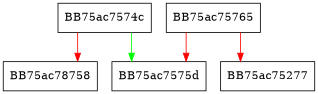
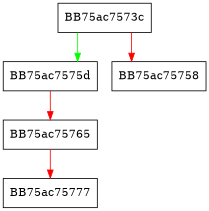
(105, 18) -> (105, 18)
(186, 43) -> (50, 101)
(50, 76) -> (159, 76)
(268, 76) -> (50, 193)
